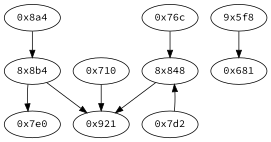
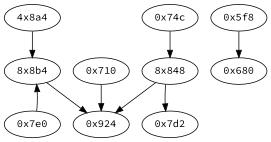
(32, 18) -> (32, 18)
(170, 18) -> (170, 18)
(239, 18) -> (239, 18)
(239, 71) -> (239, 71)
(27, 94) -> (37, 102)
(175, 102) -> (165, 94)
(101, 124) -> (101, 124)
